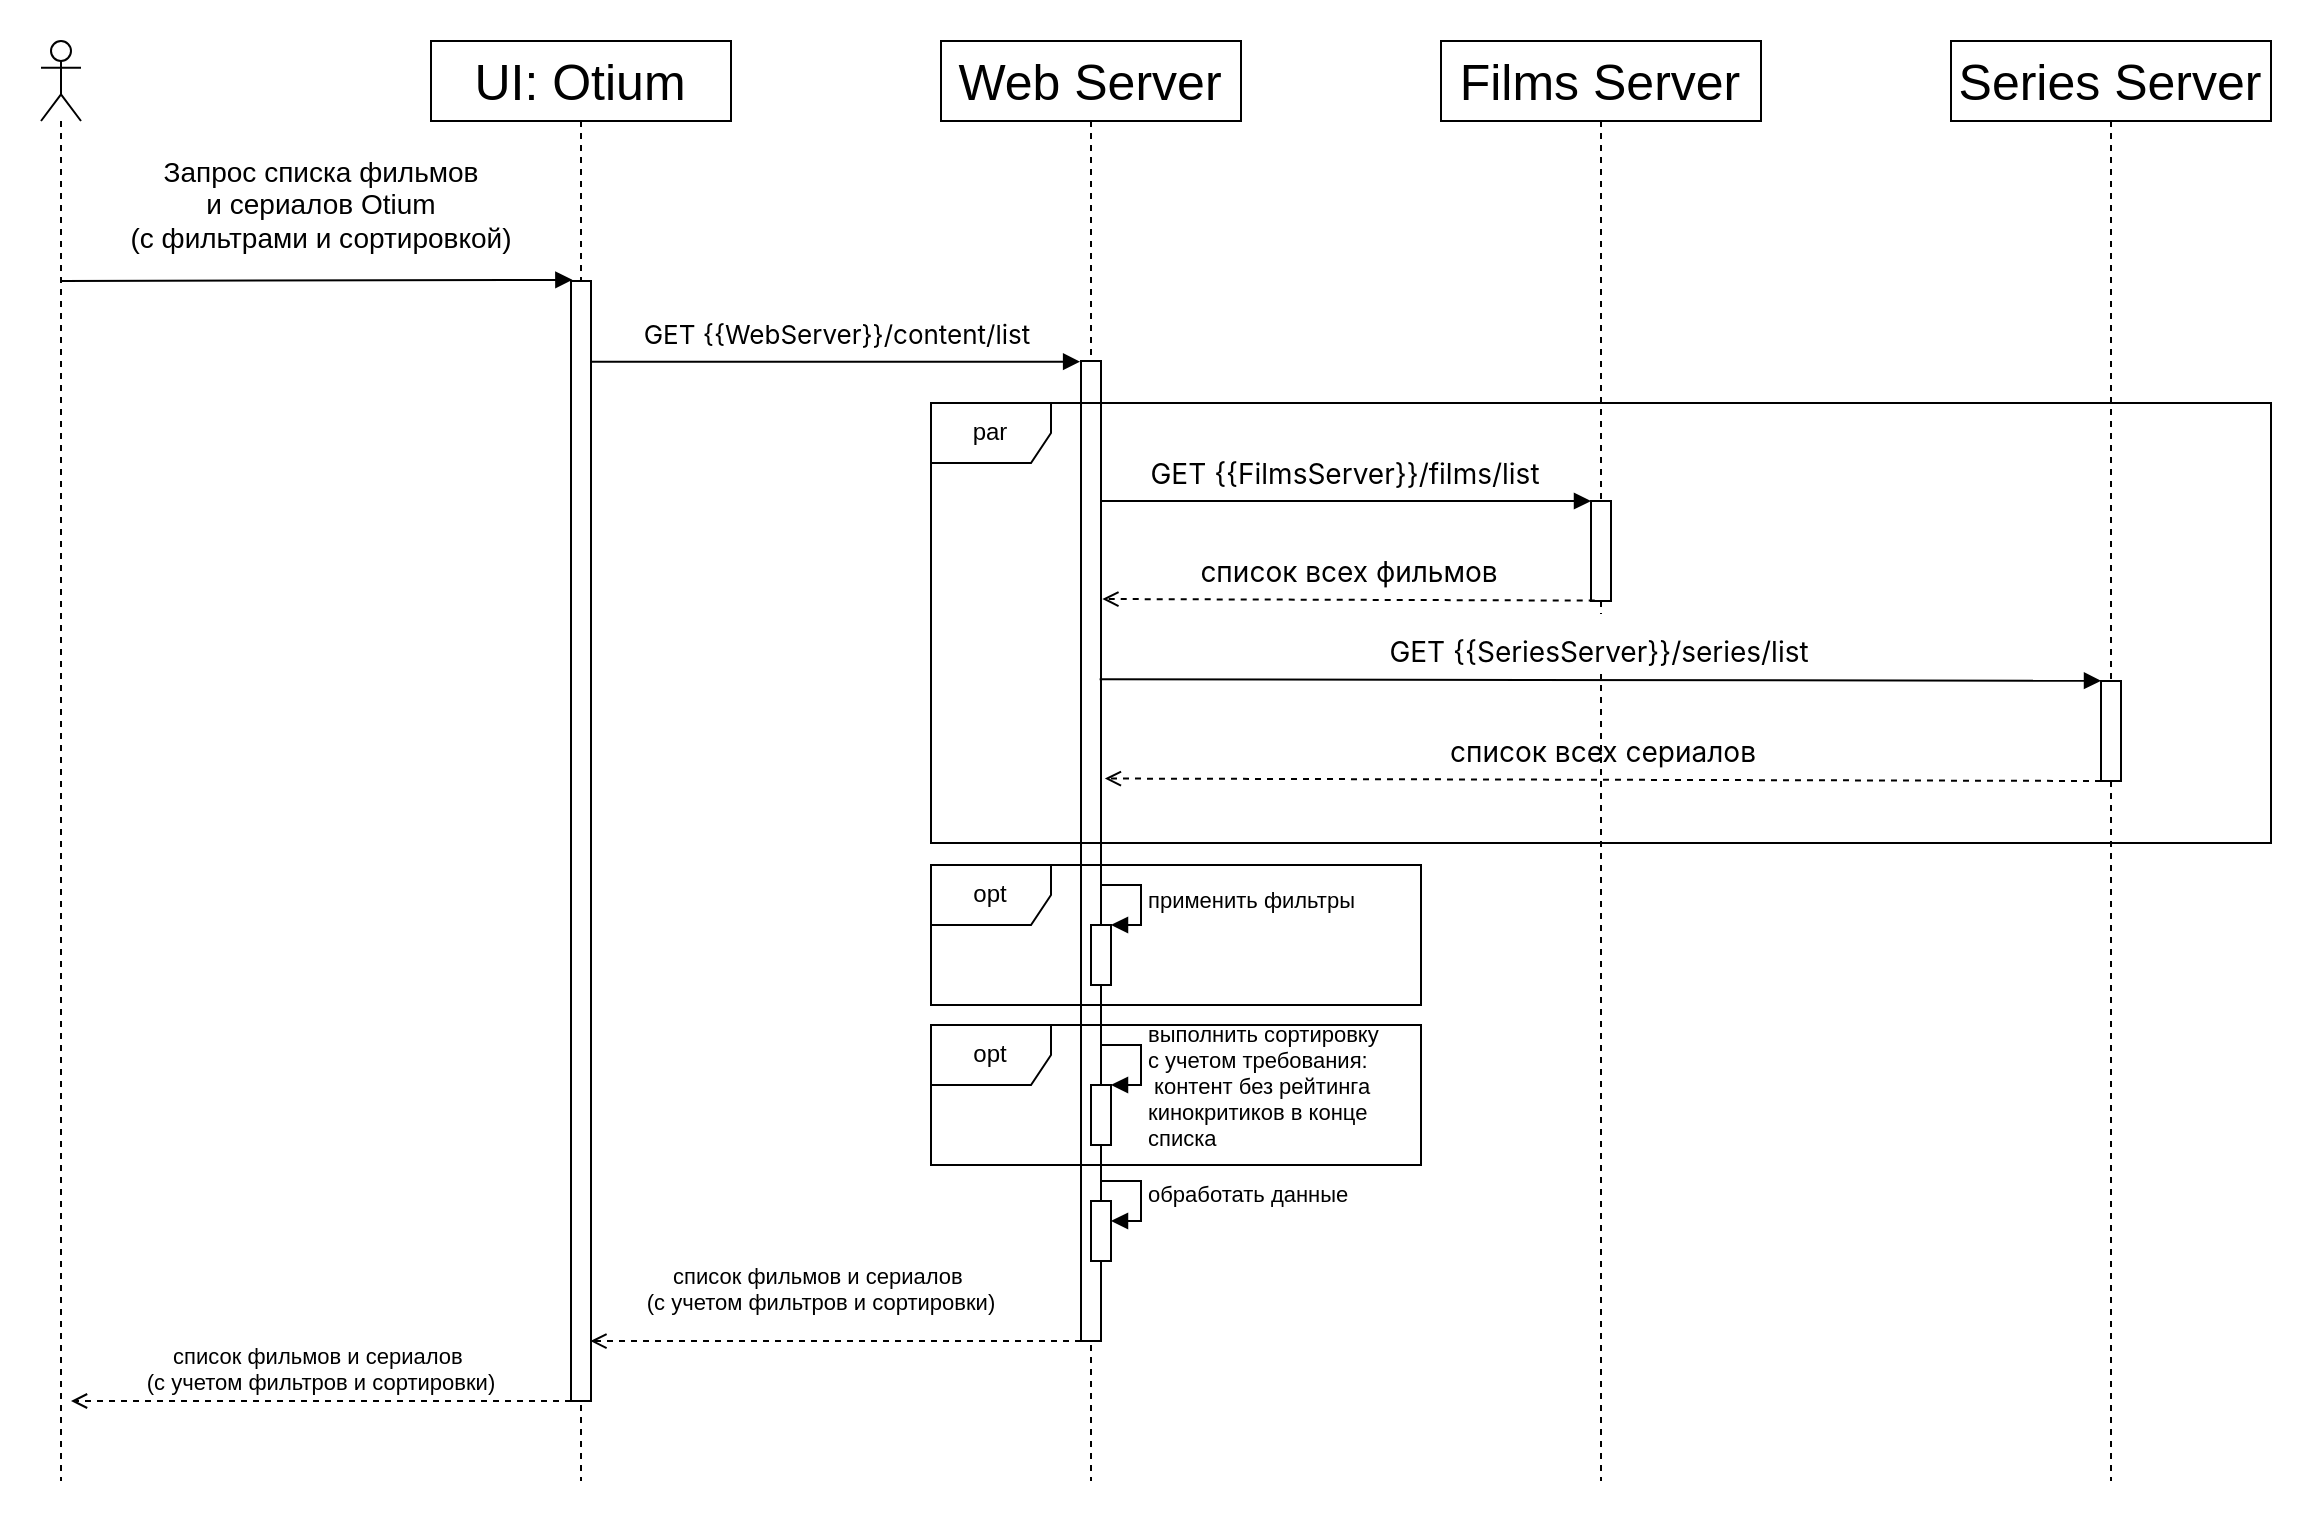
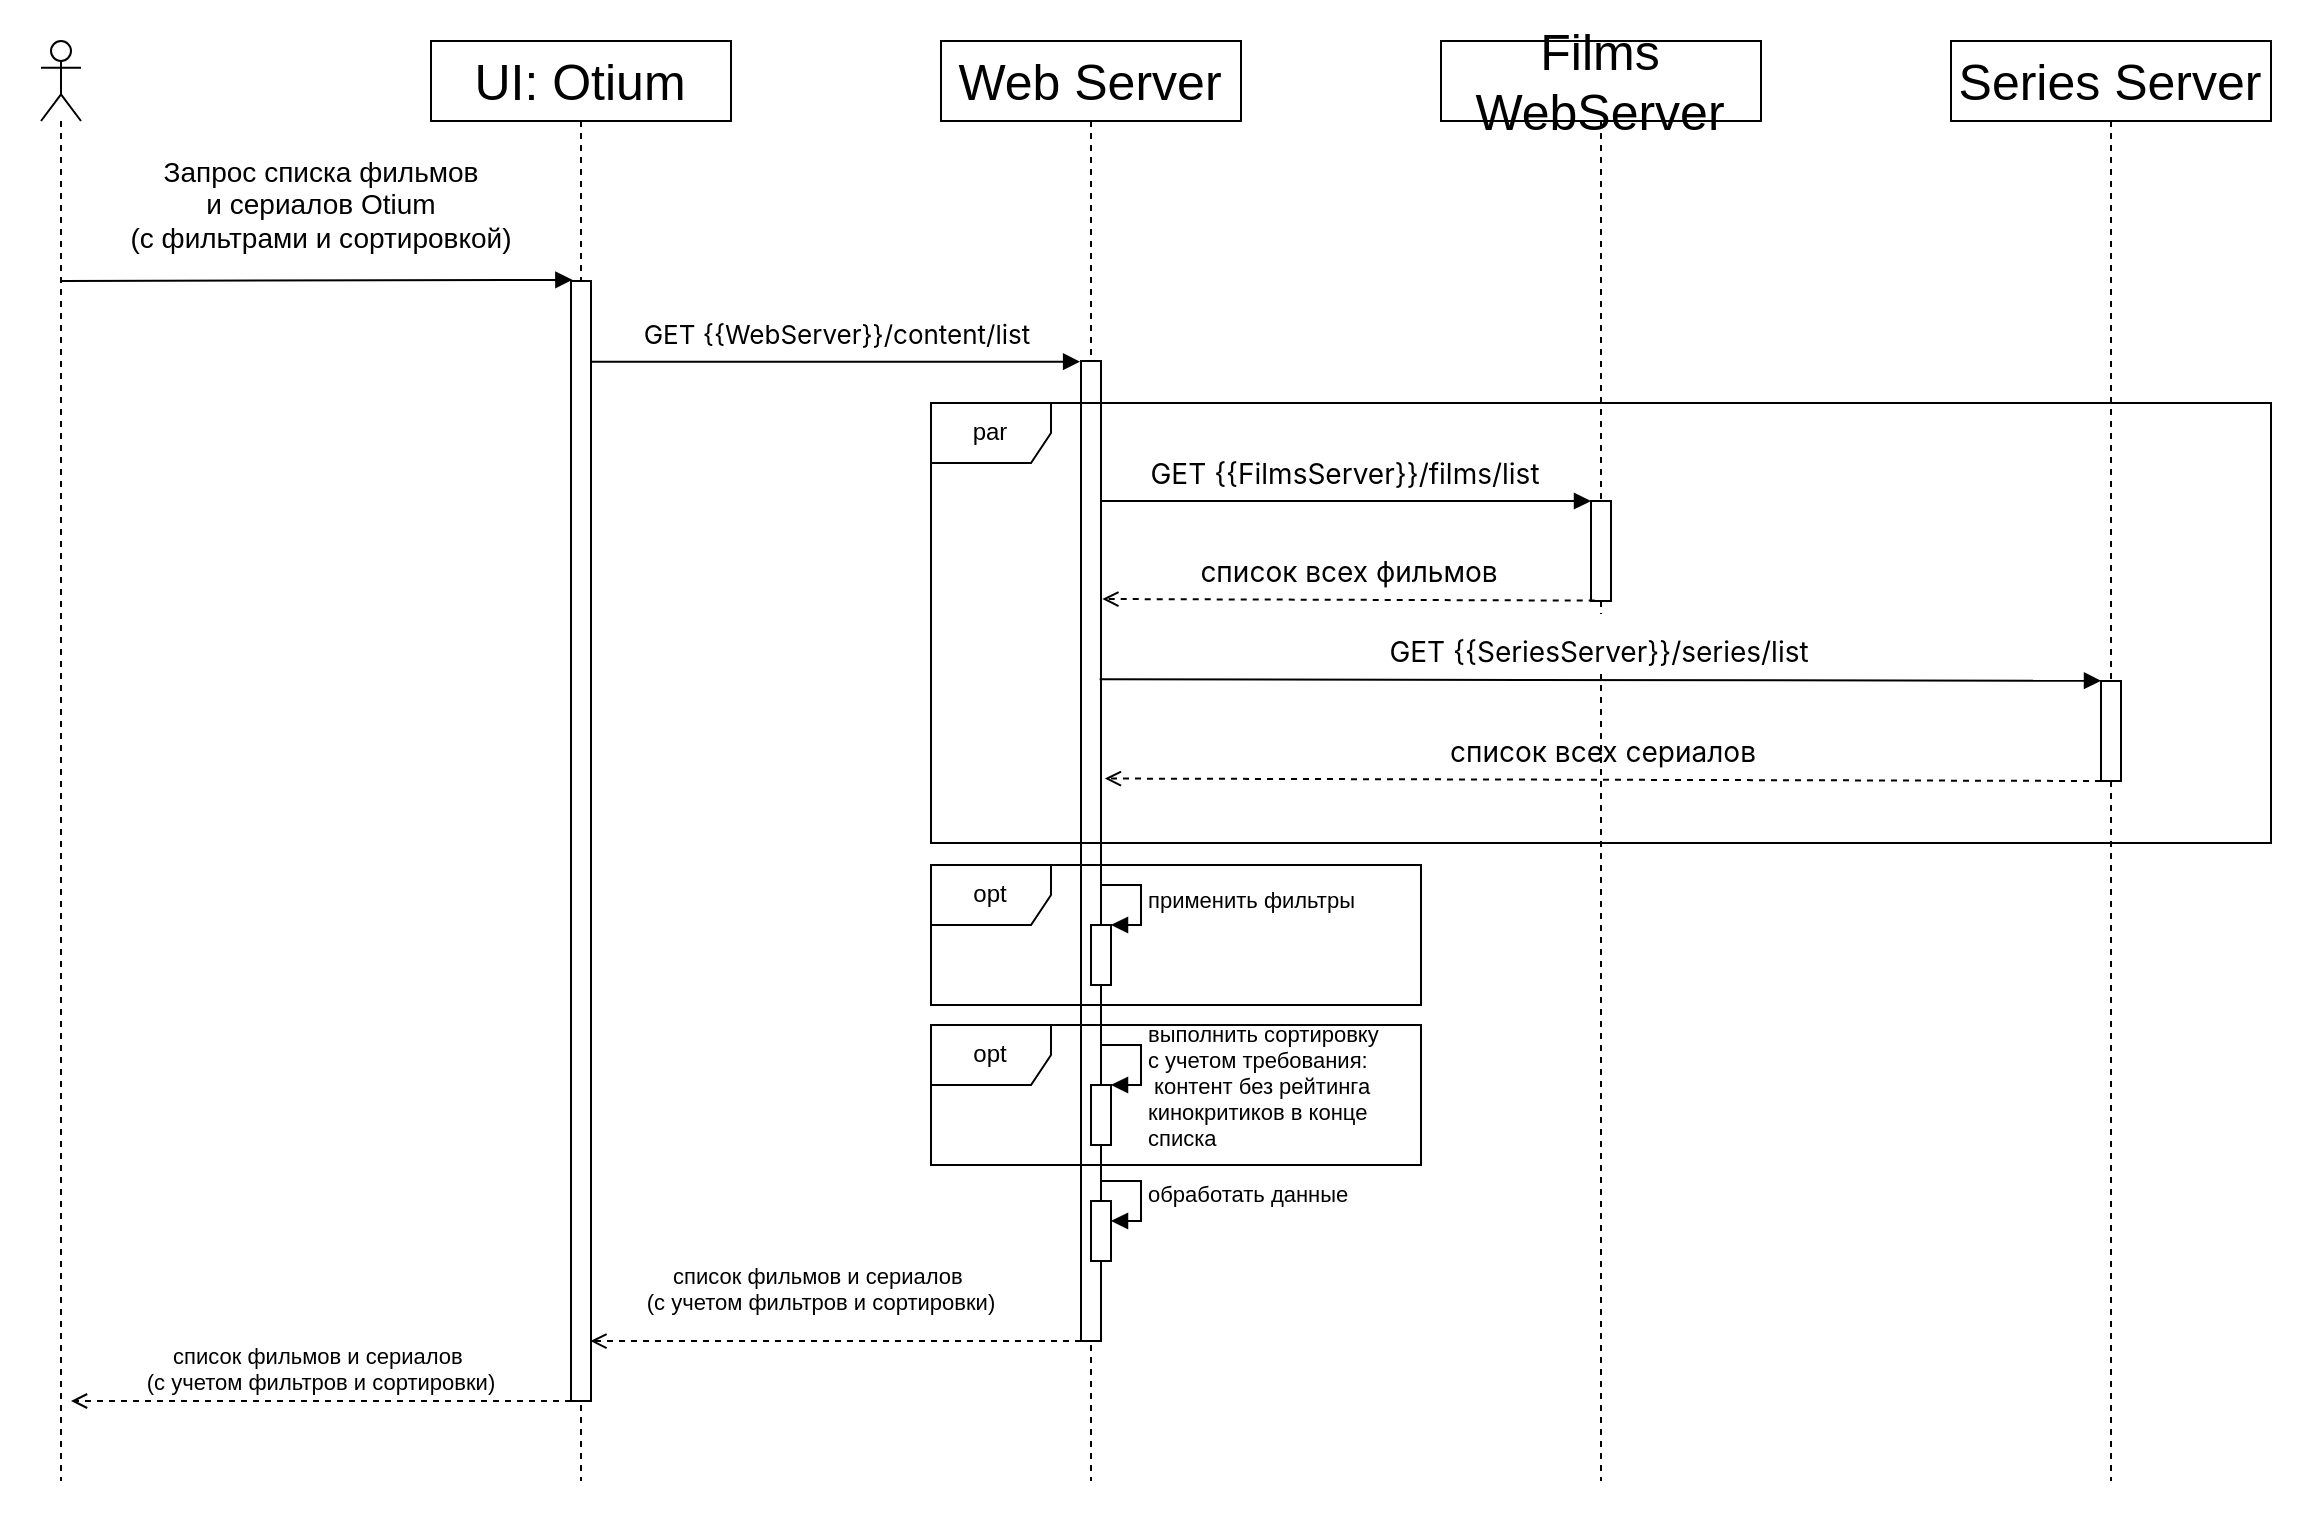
(1601, 81) -> (1601, 81)
